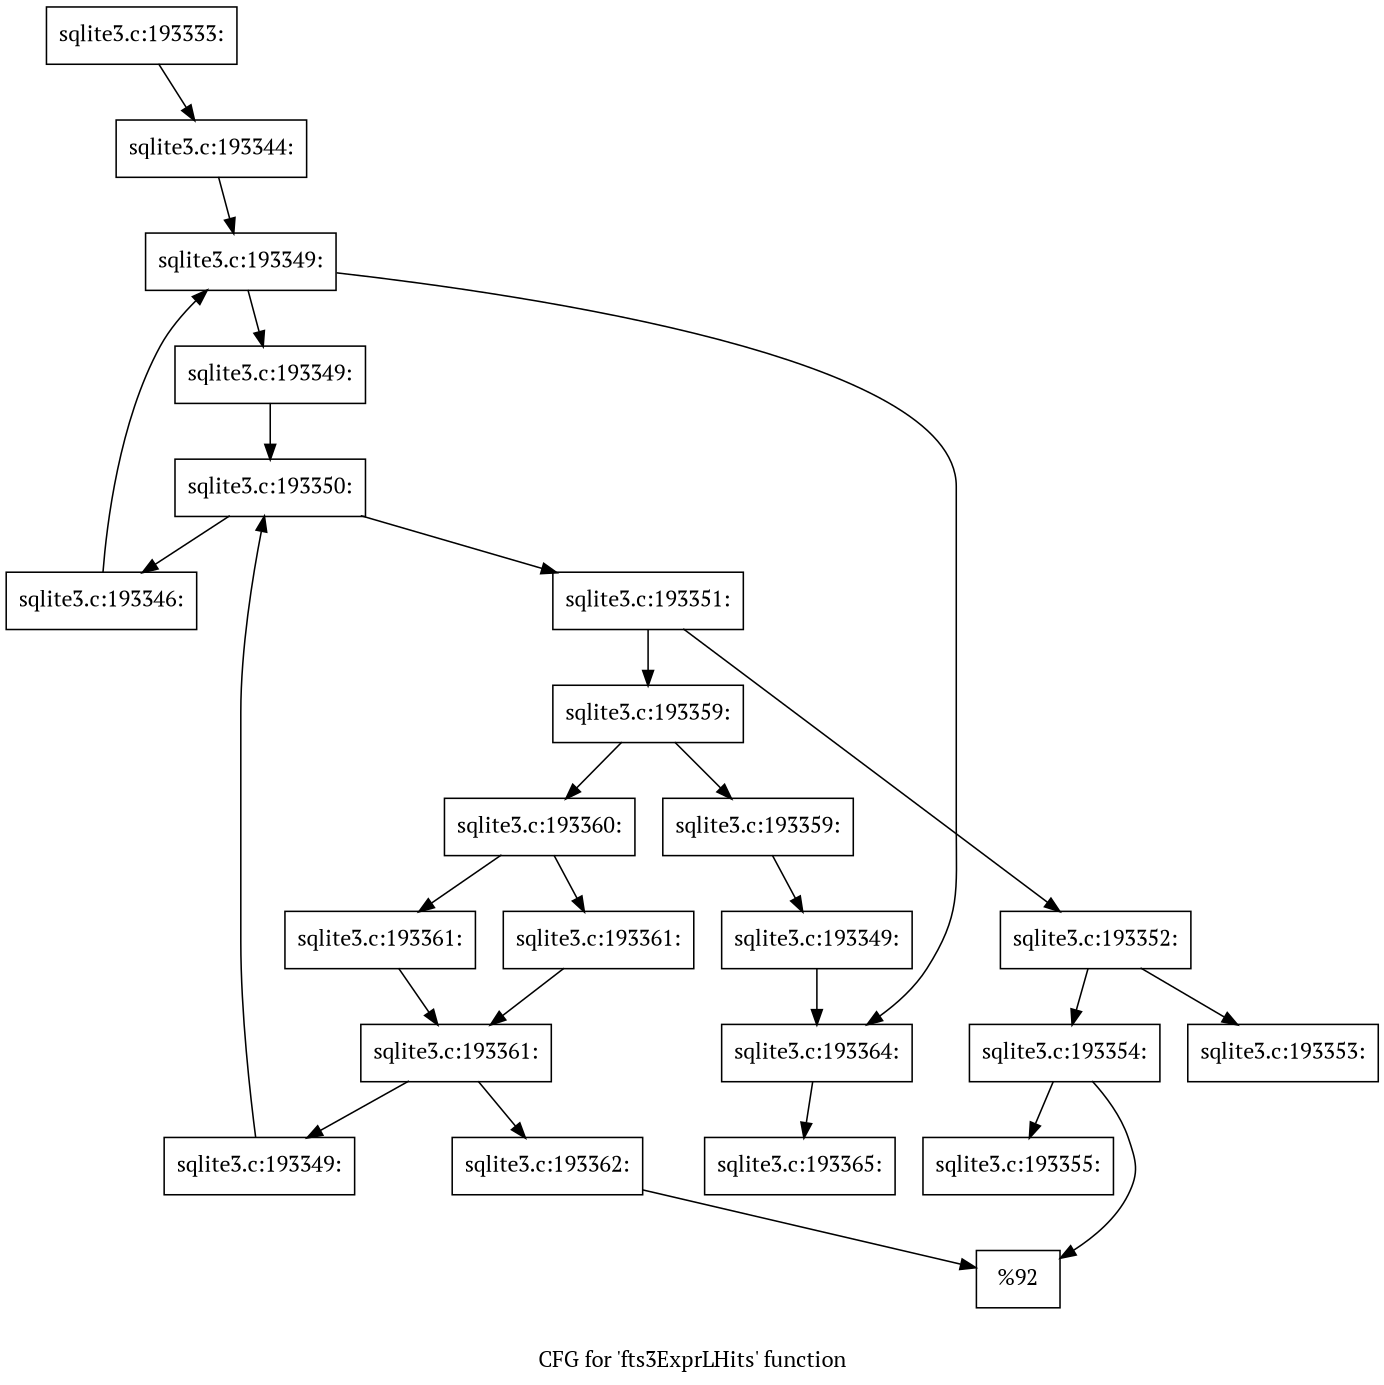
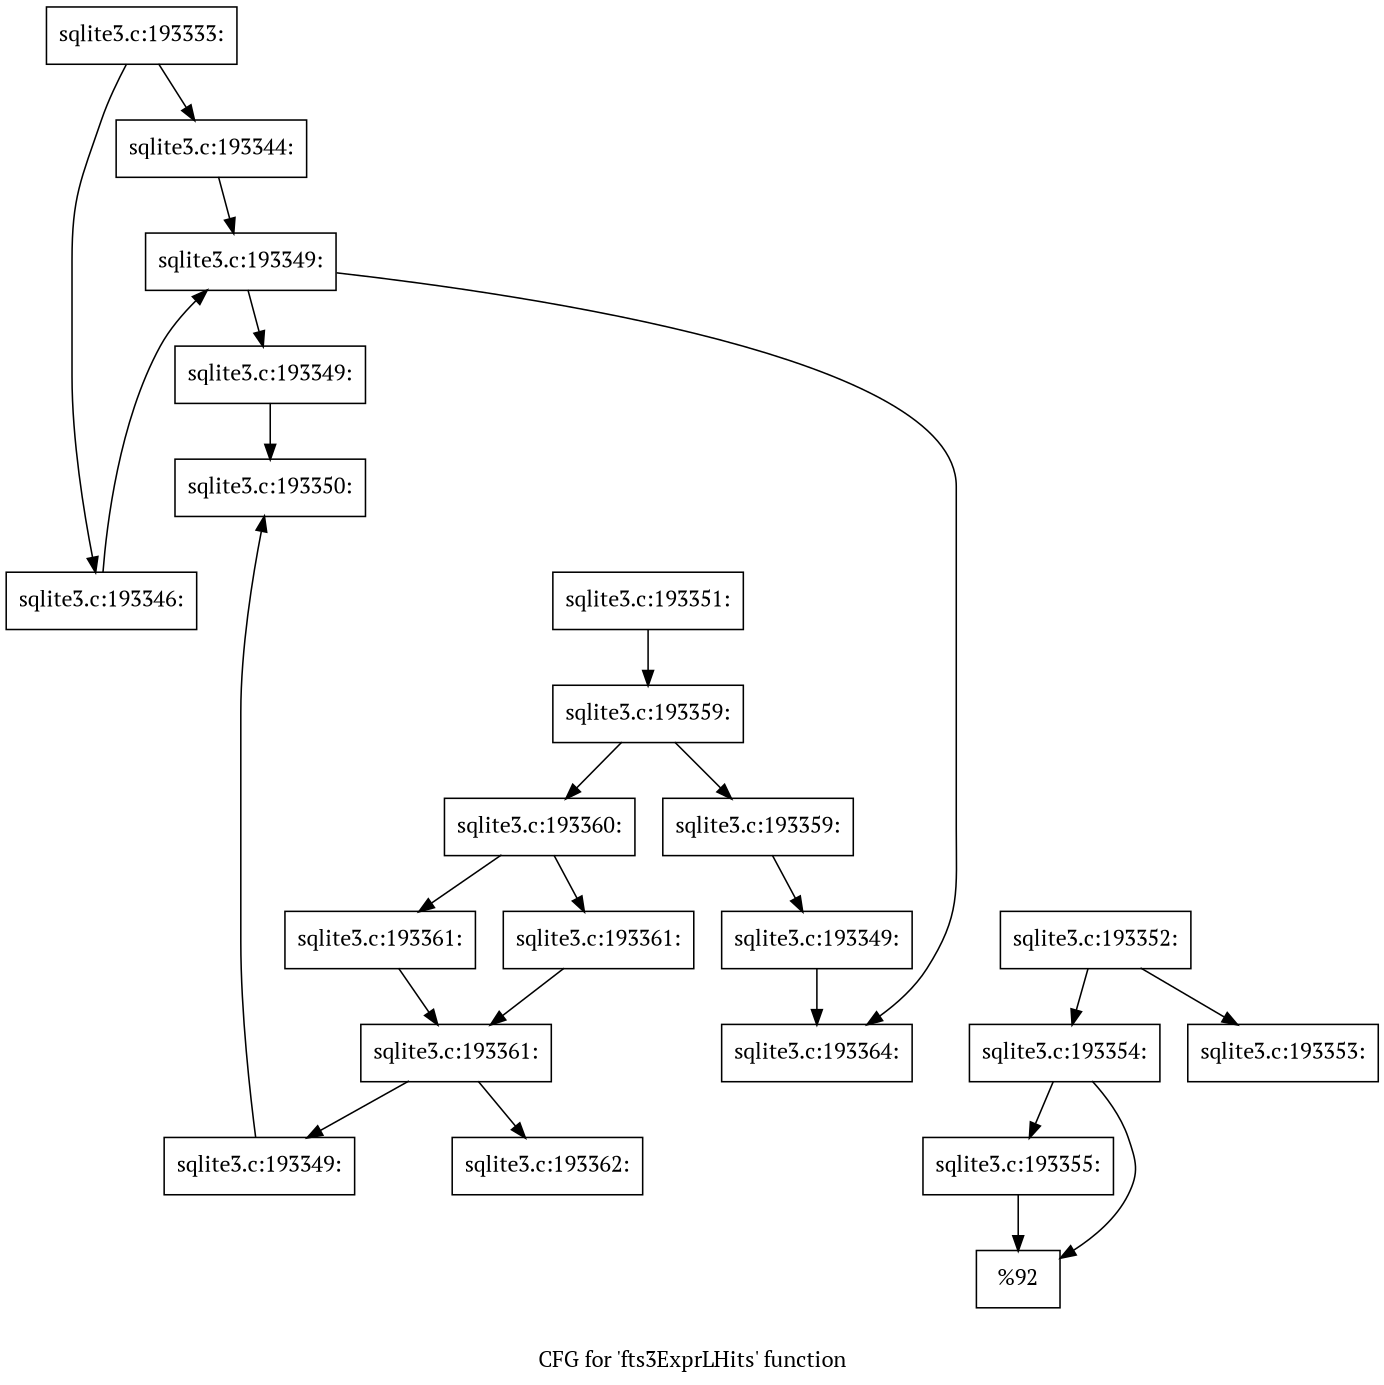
(192, 540) -> (72, 306)
(451, 542) -> none
(865, 766) -> none
(800, 1166) -> none
(802, 1227) -> (1018, 1215)
